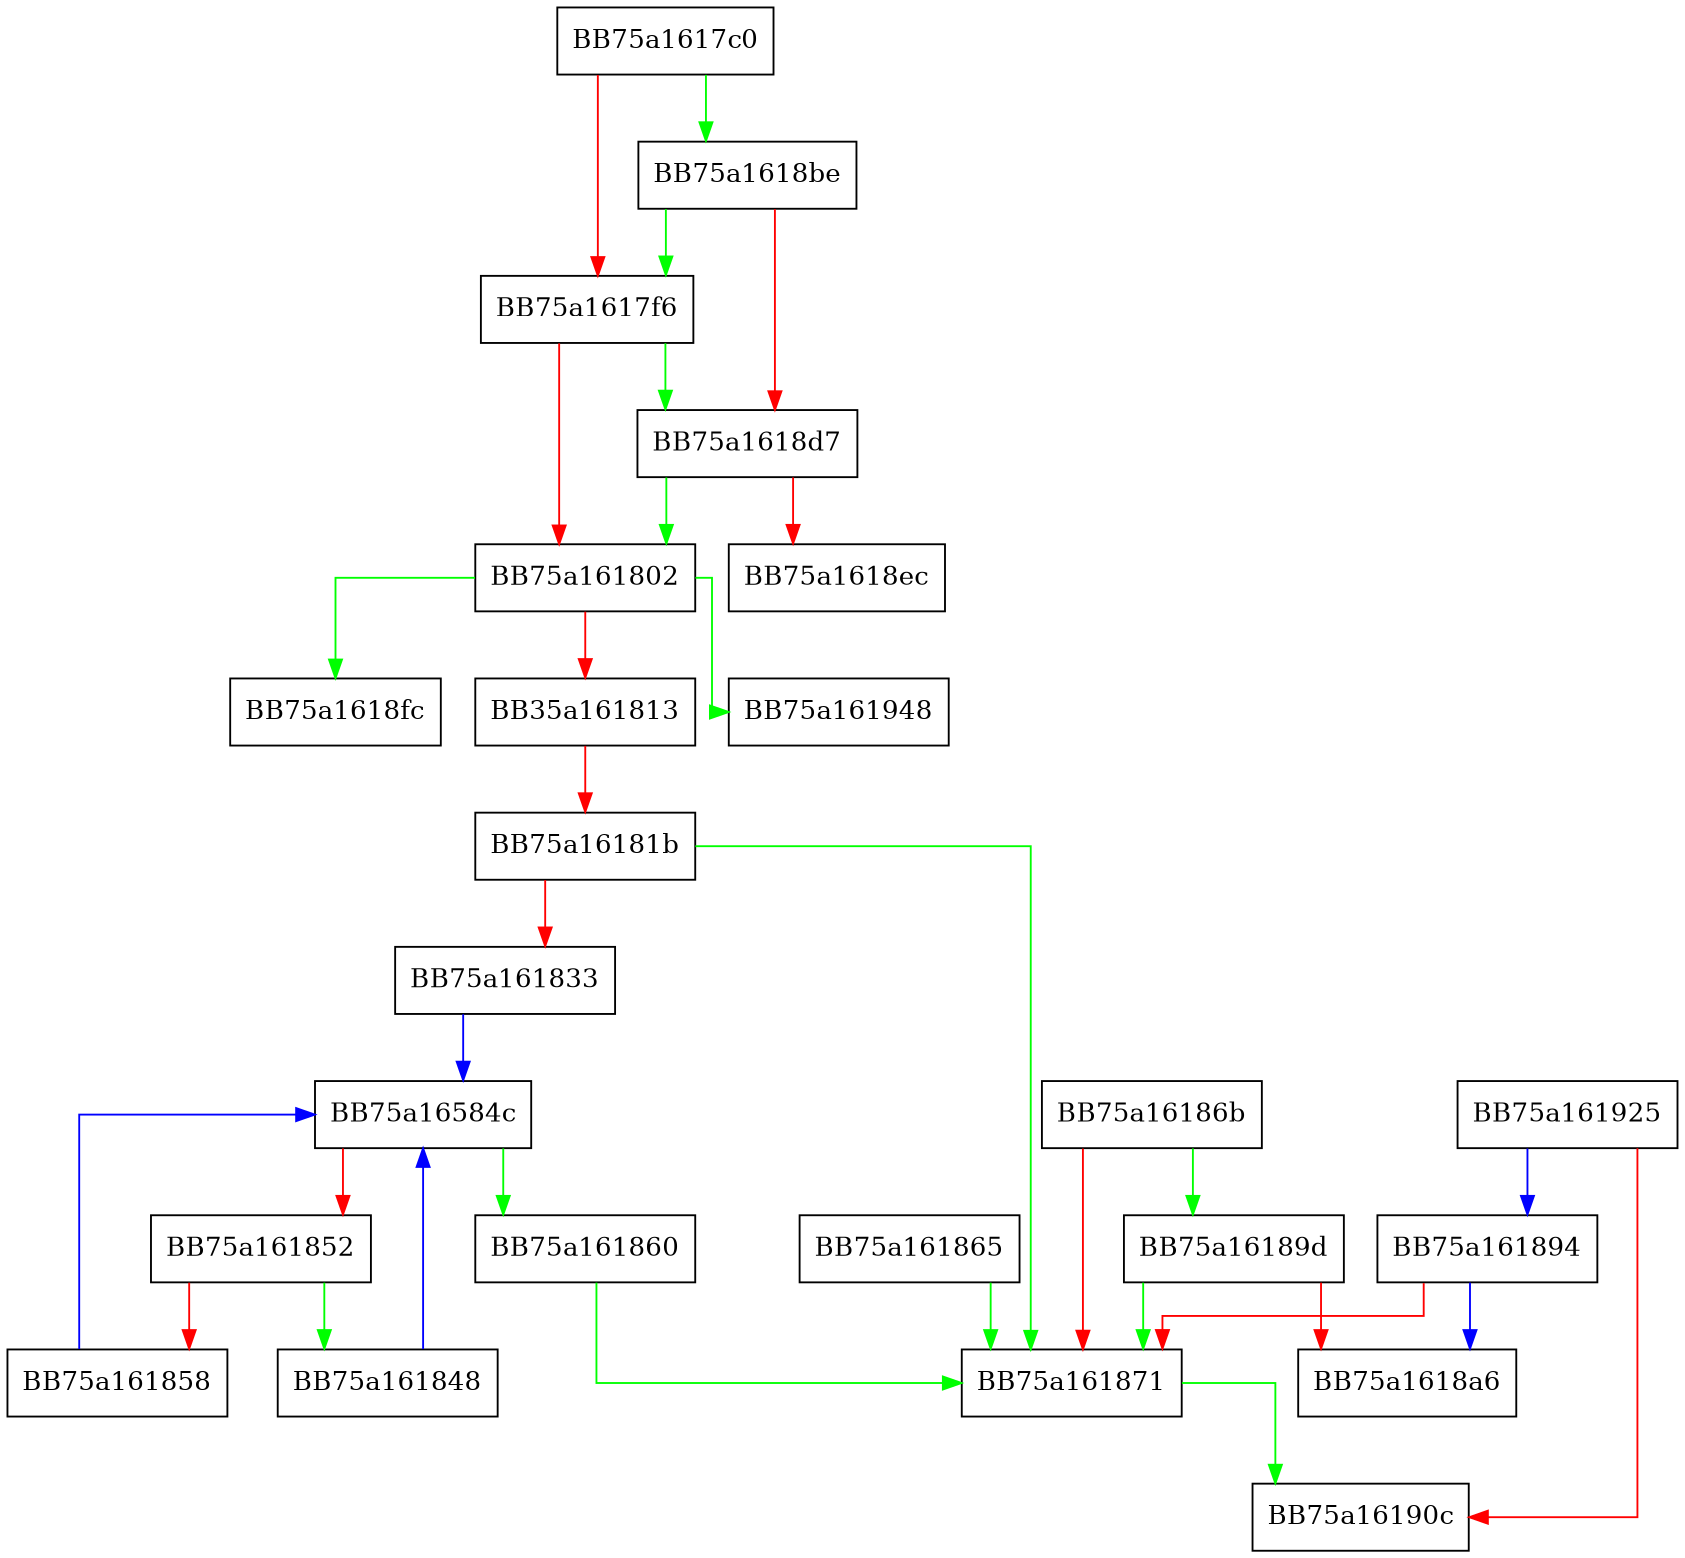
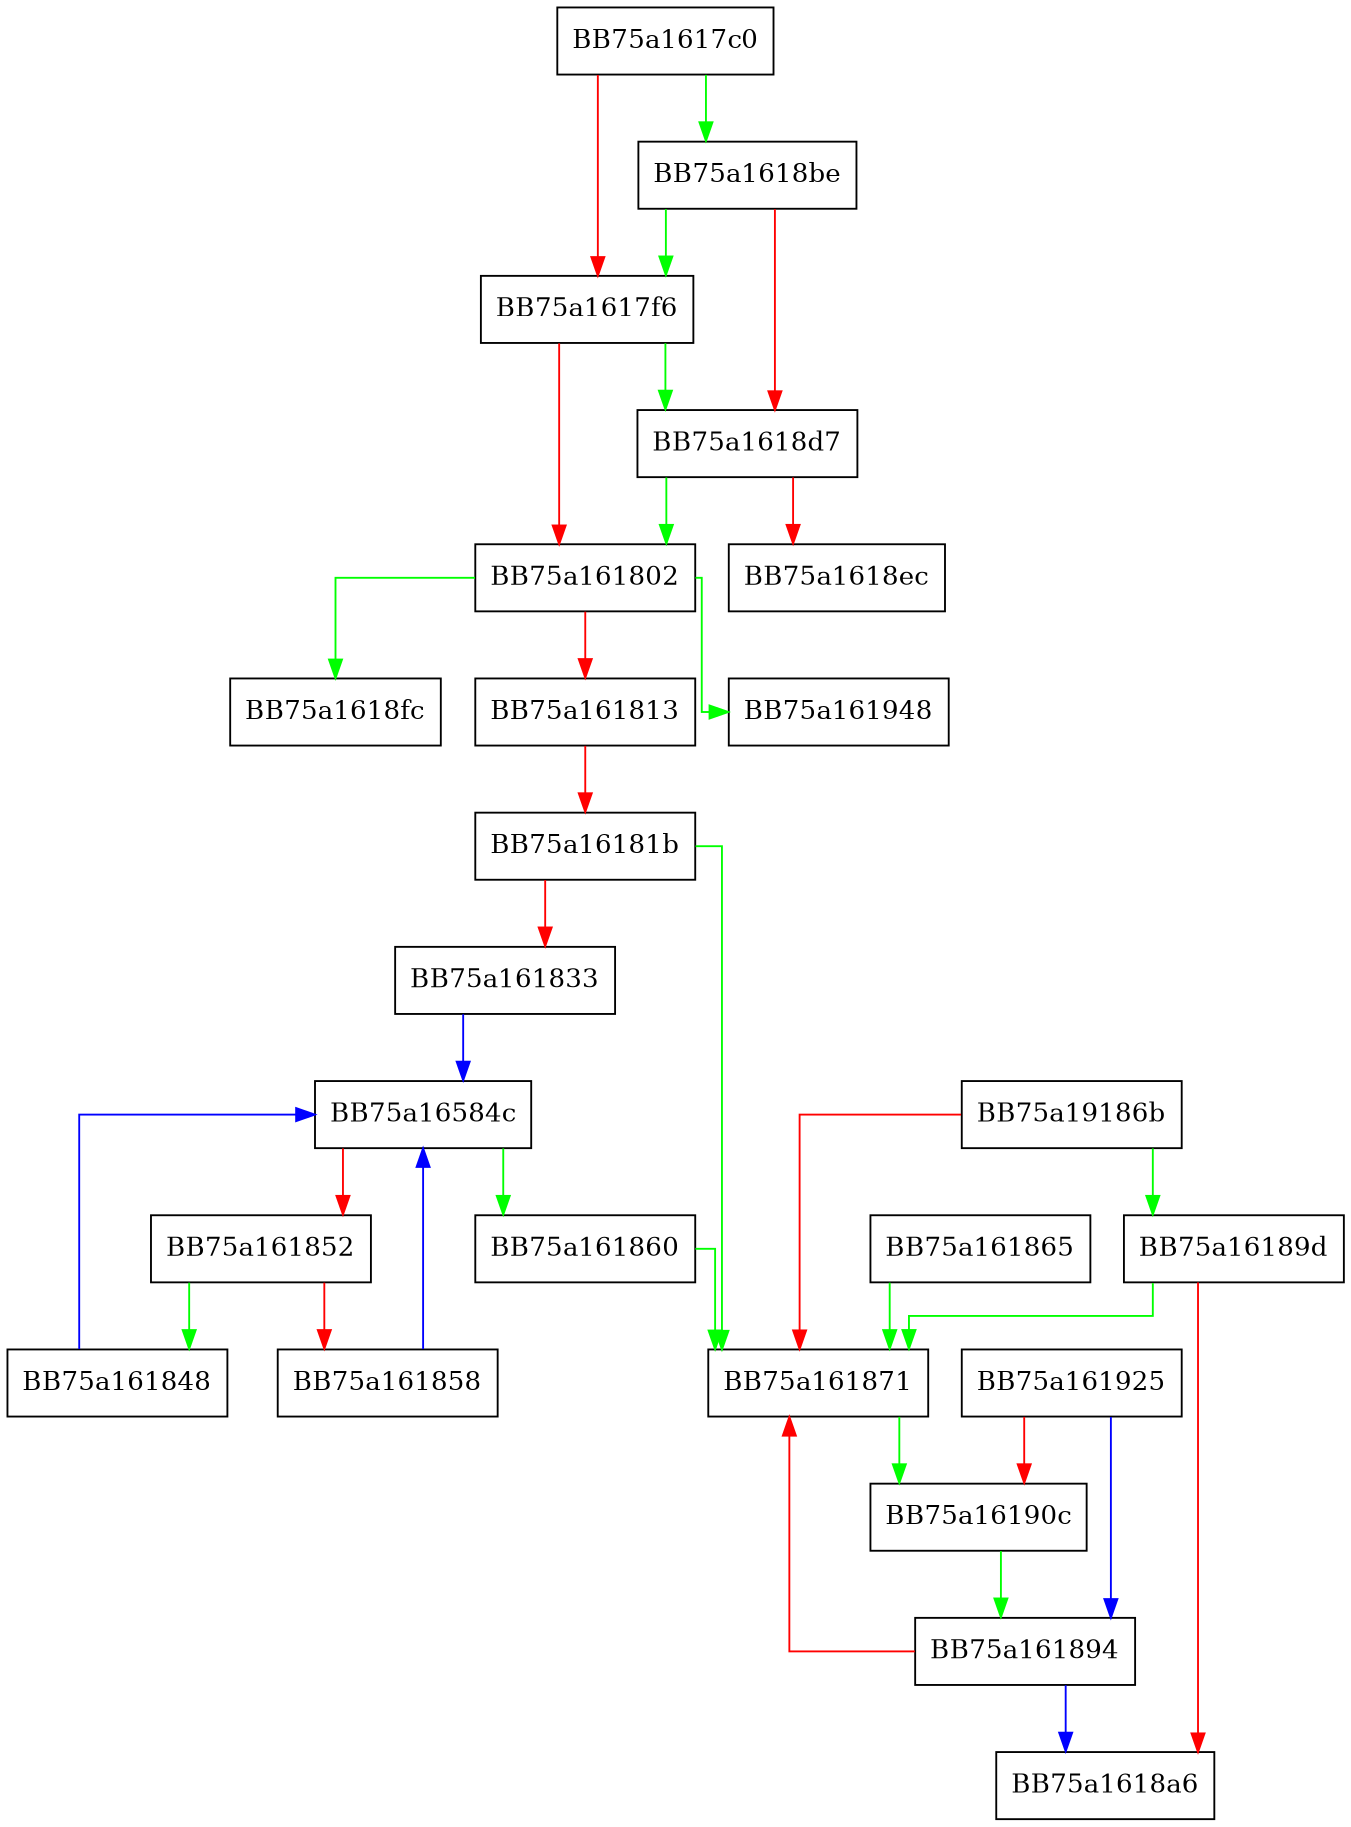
(585, 712) -> (585, 712)
(1152, 1115) -> (1072, 1115)
none -> (1001, 1575)
